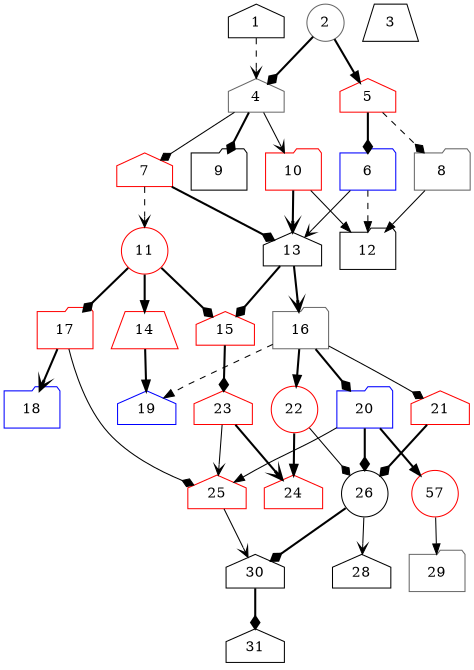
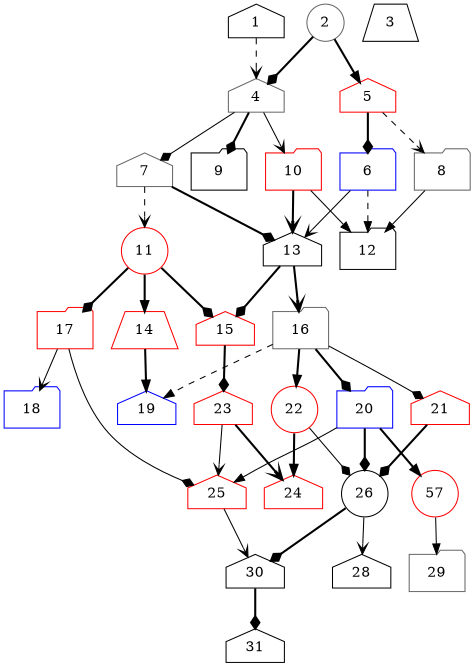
(399, 128) -> (399, 128)
(145, 172) -> (145, 172)
(51, 365) -> (51, 365)
